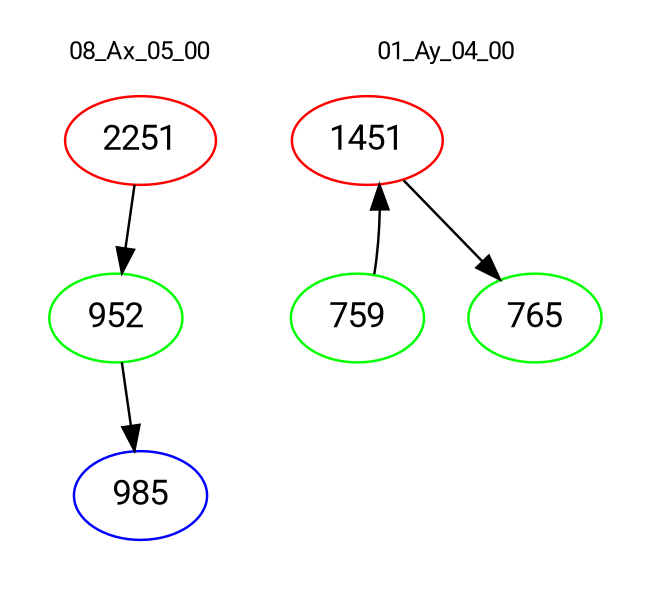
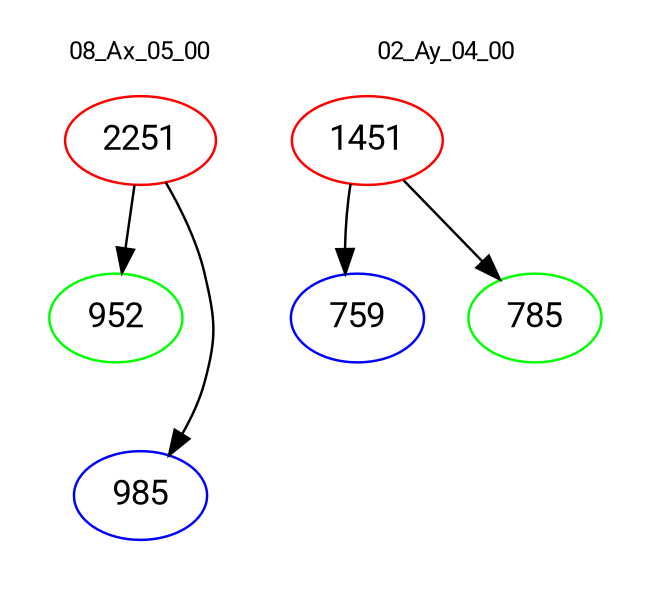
(446, 53) -> (446, 53)
(378, 242) -> (347, 216)
(357, 318) -> (357, 318)
(535, 318) -> (535, 318)
(126, 394) -> (211, 306)
